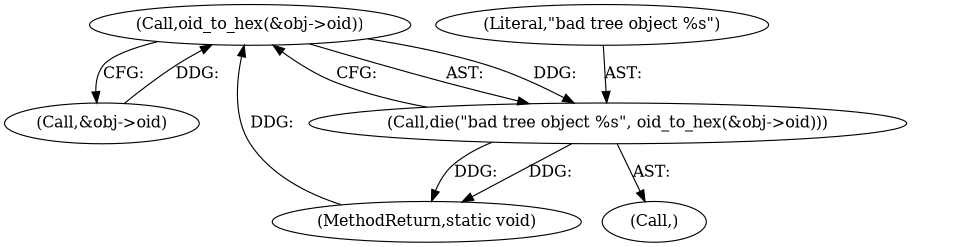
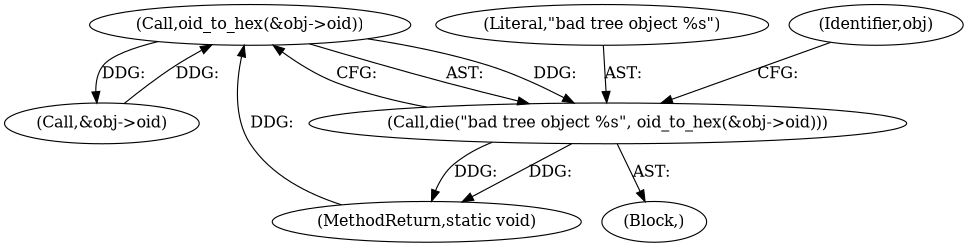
none -> (876, 25)
(126, 74) -> (126, 74)
(654, 222) -> (654, 222)
